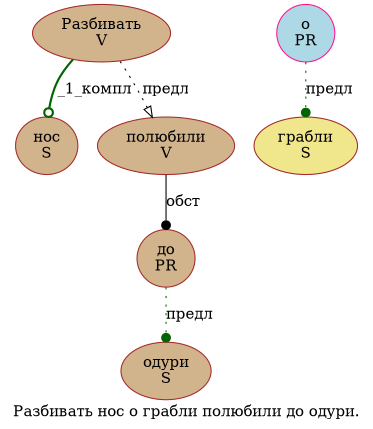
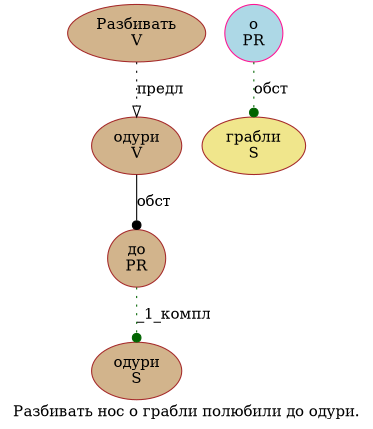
(329, 89) -> (271, 89)
(47, 146) -> none
(166, 146) -> (137, 146)
(190, 315) -> (174, 315)
